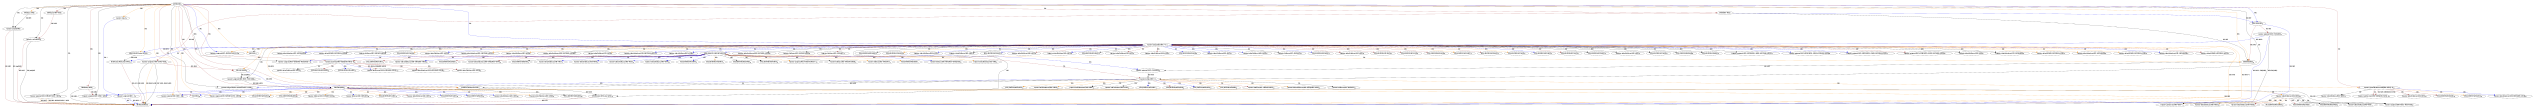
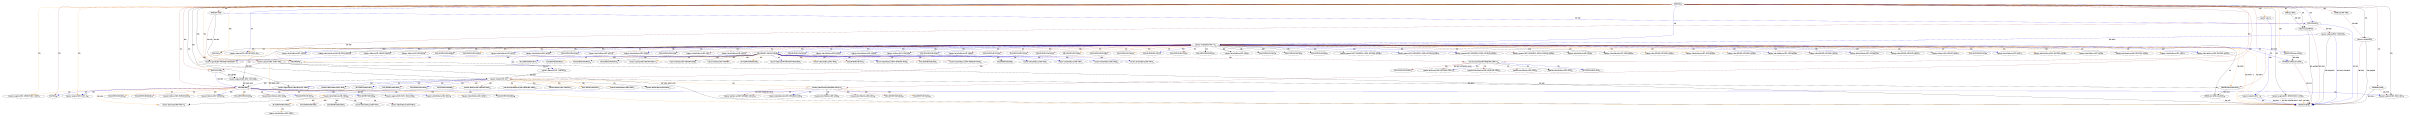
(2250, 103) -> (281, 109)
(2341, 103) -> none
